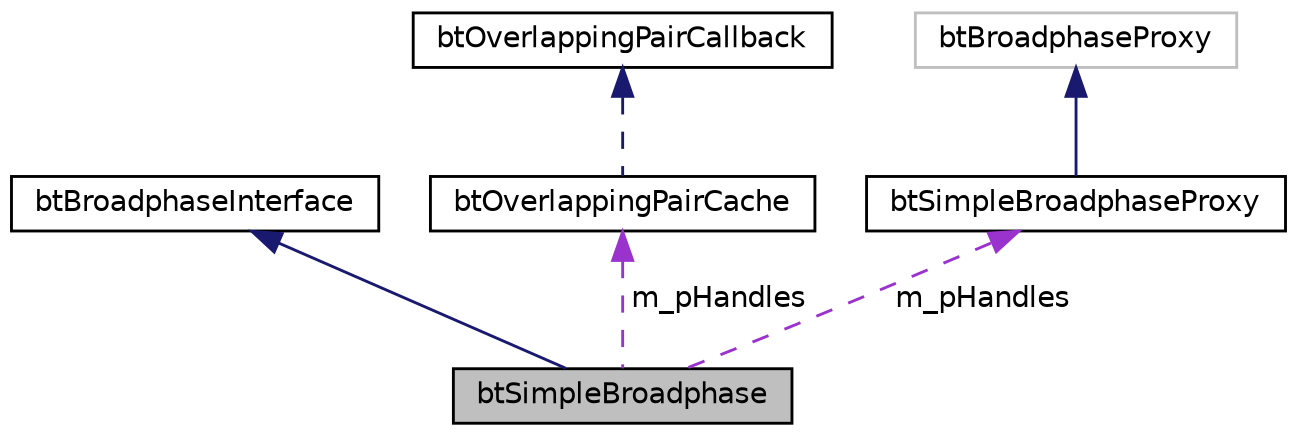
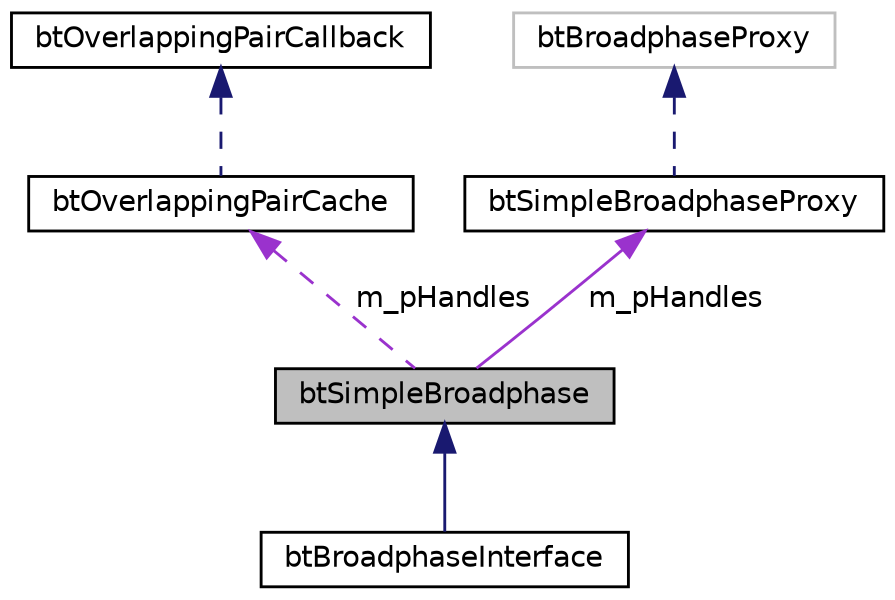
(1076, 137) -> (674, 137)
(422, 306) -> (445, 492)
(839, 307) -> (550, 309)
